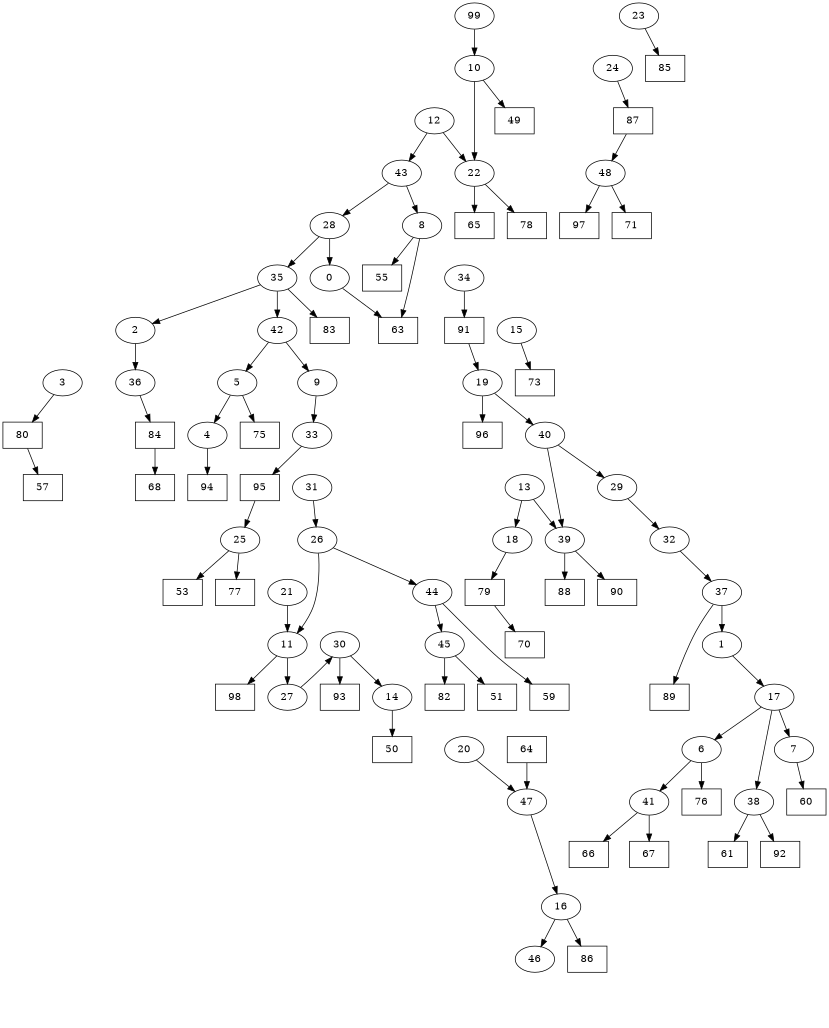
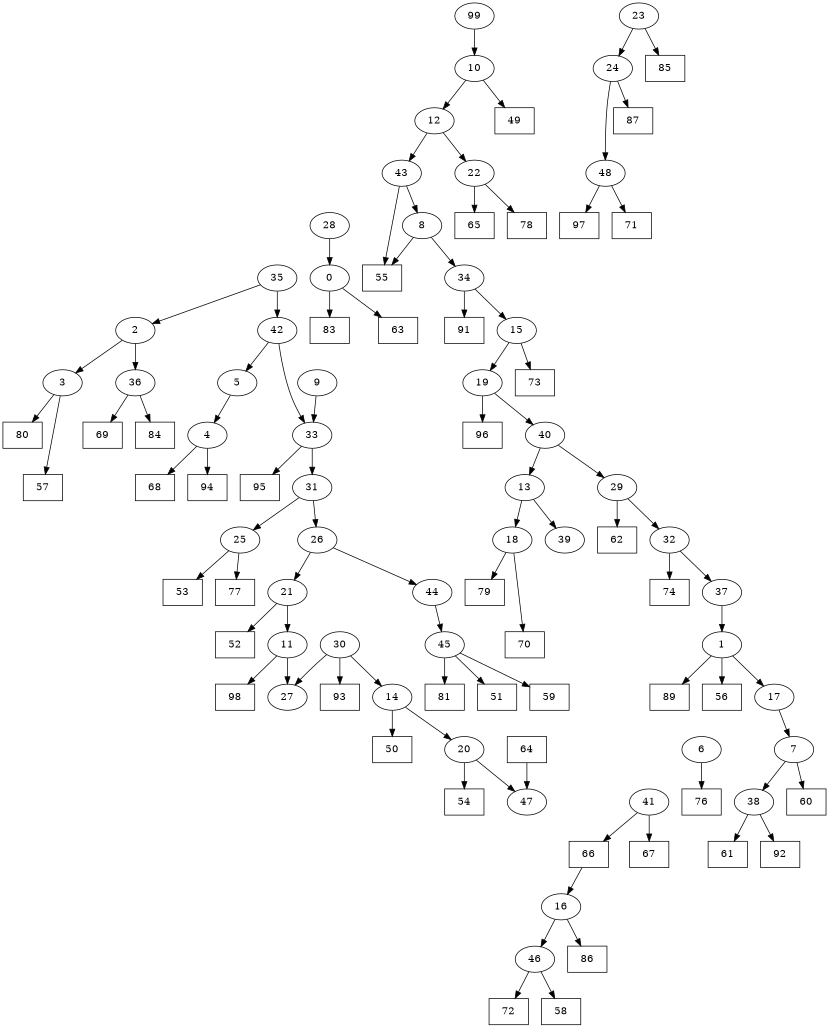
none -> (628, 39)
(475, 117) -> (457, 92)
(621, 144) -> (606, 117)
(369, 197) -> (393, 222)
(306, 249) -> none
(412, 275) -> (441, 249)
(300, 301) -> (330, 301)
none -> (488, 302)
(472, 353) -> (502, 354)
none -> (102, 354)
(295, 354) -> (286, 381)
none -> (103, 435)
(260, 435) -> none
(31, 458) -> (53, 431)
(155, 458) -> (185, 458)
none -> (312, 458)
(554, 484) -> (536, 458)
(251, 511) -> (279, 512)
none -> (617, 540)
(317, 592) -> (304, 563)
(565, 592) -> none
(617, 592) -> none
none -> (670, 592)
(502, 616) -> (518, 589)
(692, 639) -> (699, 667)
(483, 643) -> (492, 668)
none -> (235, 645)
(314, 675) -> (313, 667)
(445, 697) -> (445, 697)
none -> (722, 697)
none -> (425, 721)
(741, 721) -> none
(765, 746) -> (776, 773)
(678, 773) -> none
none -> (464, 802)
(543, 851) -> (577, 878)
none -> (509, 1012)
none -> (561, 1012)
